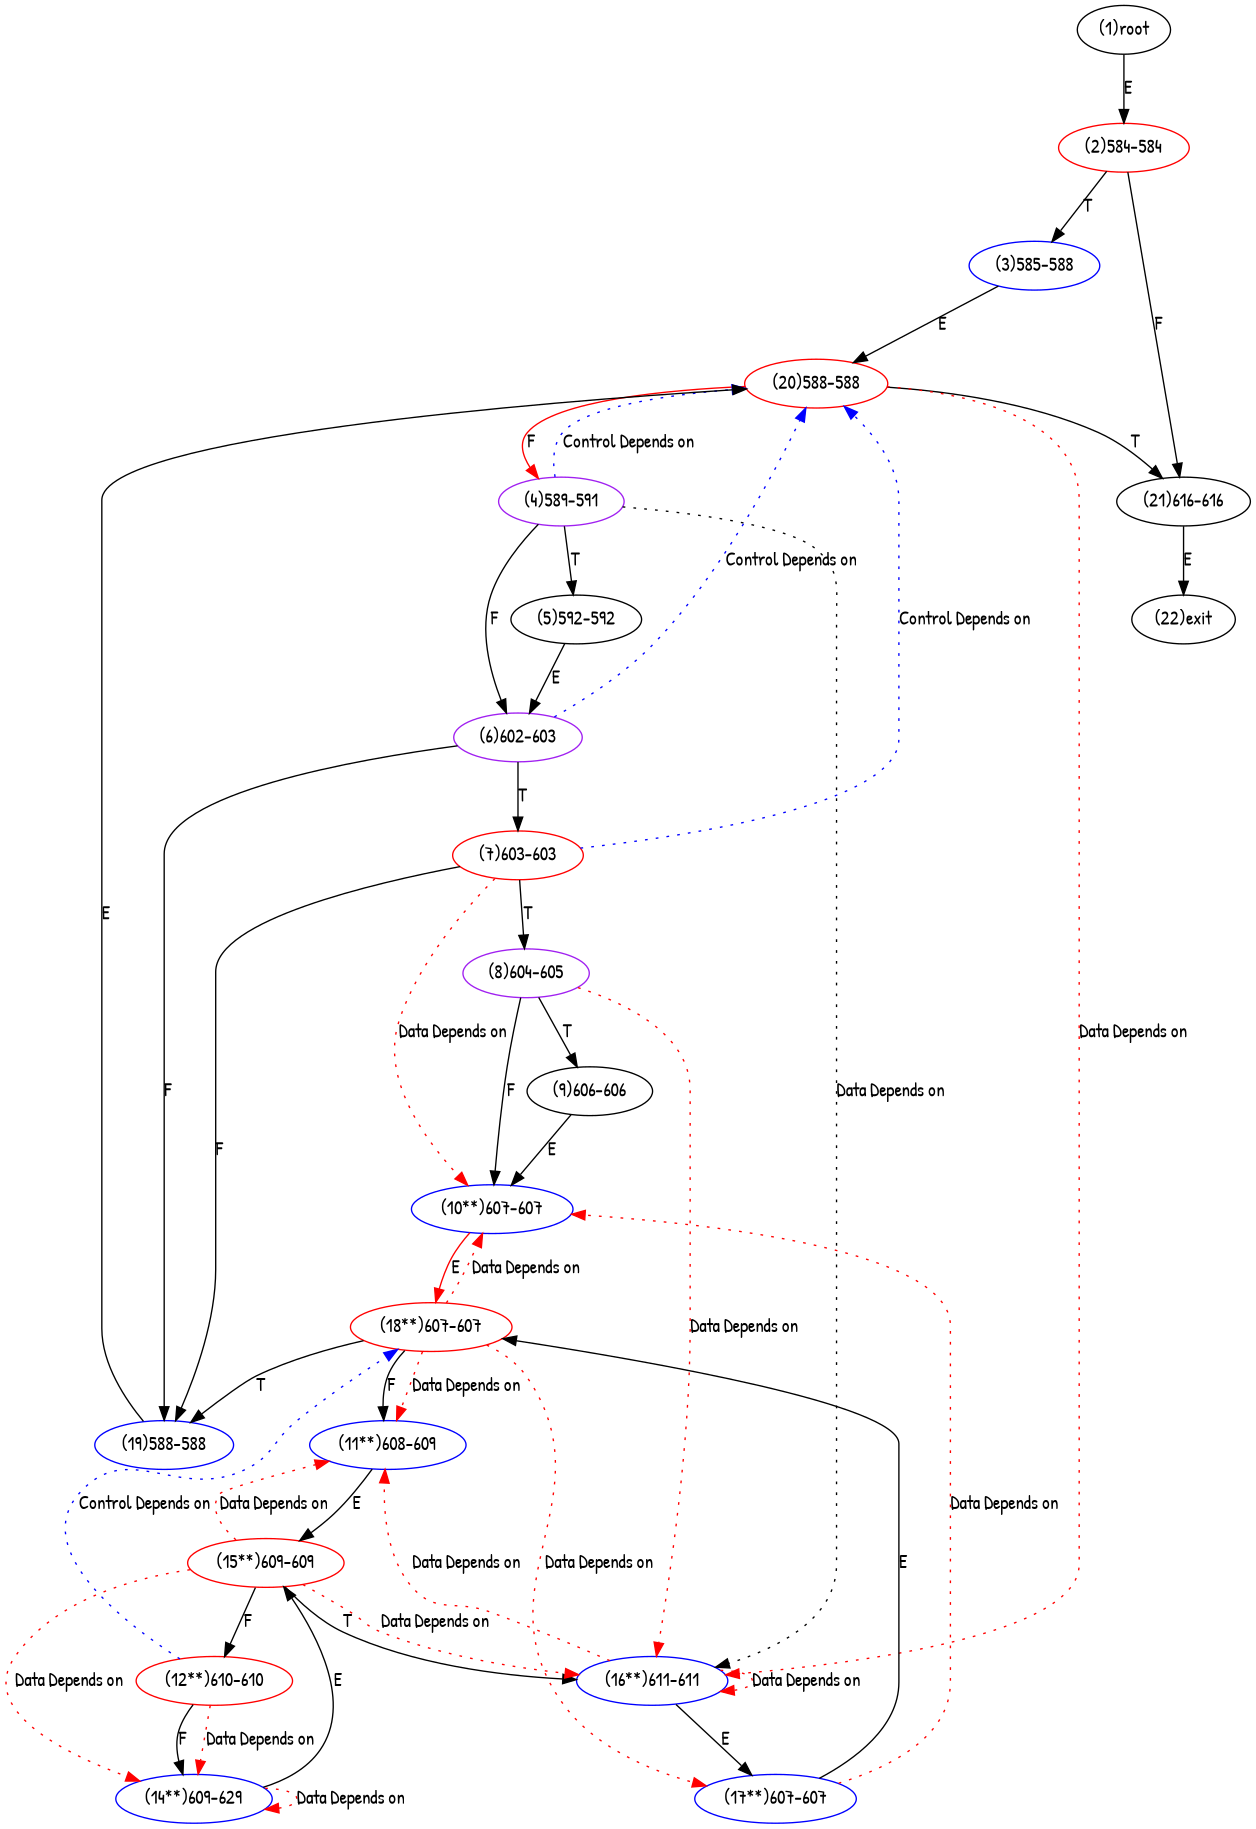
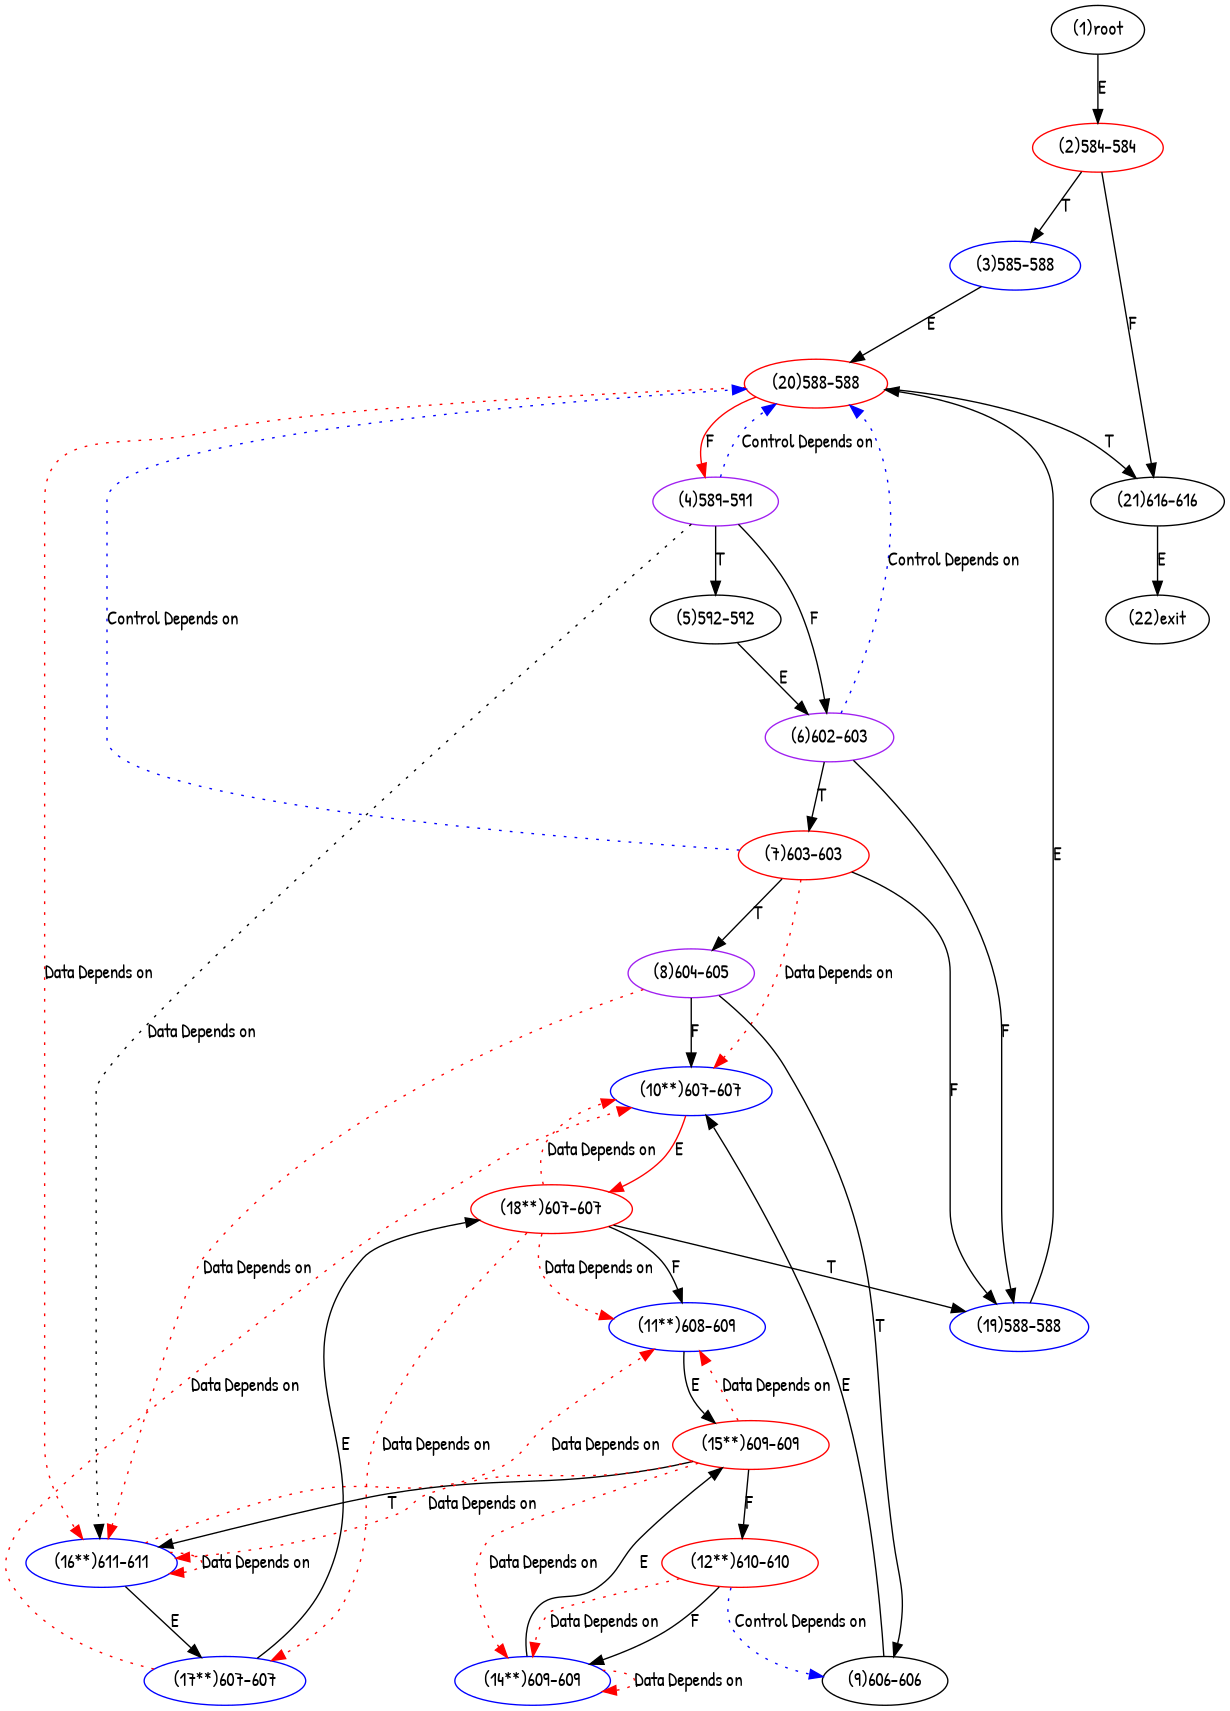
(142, 1471) -> (749, 1647)
(194, 1799) -> (533, 1681)
